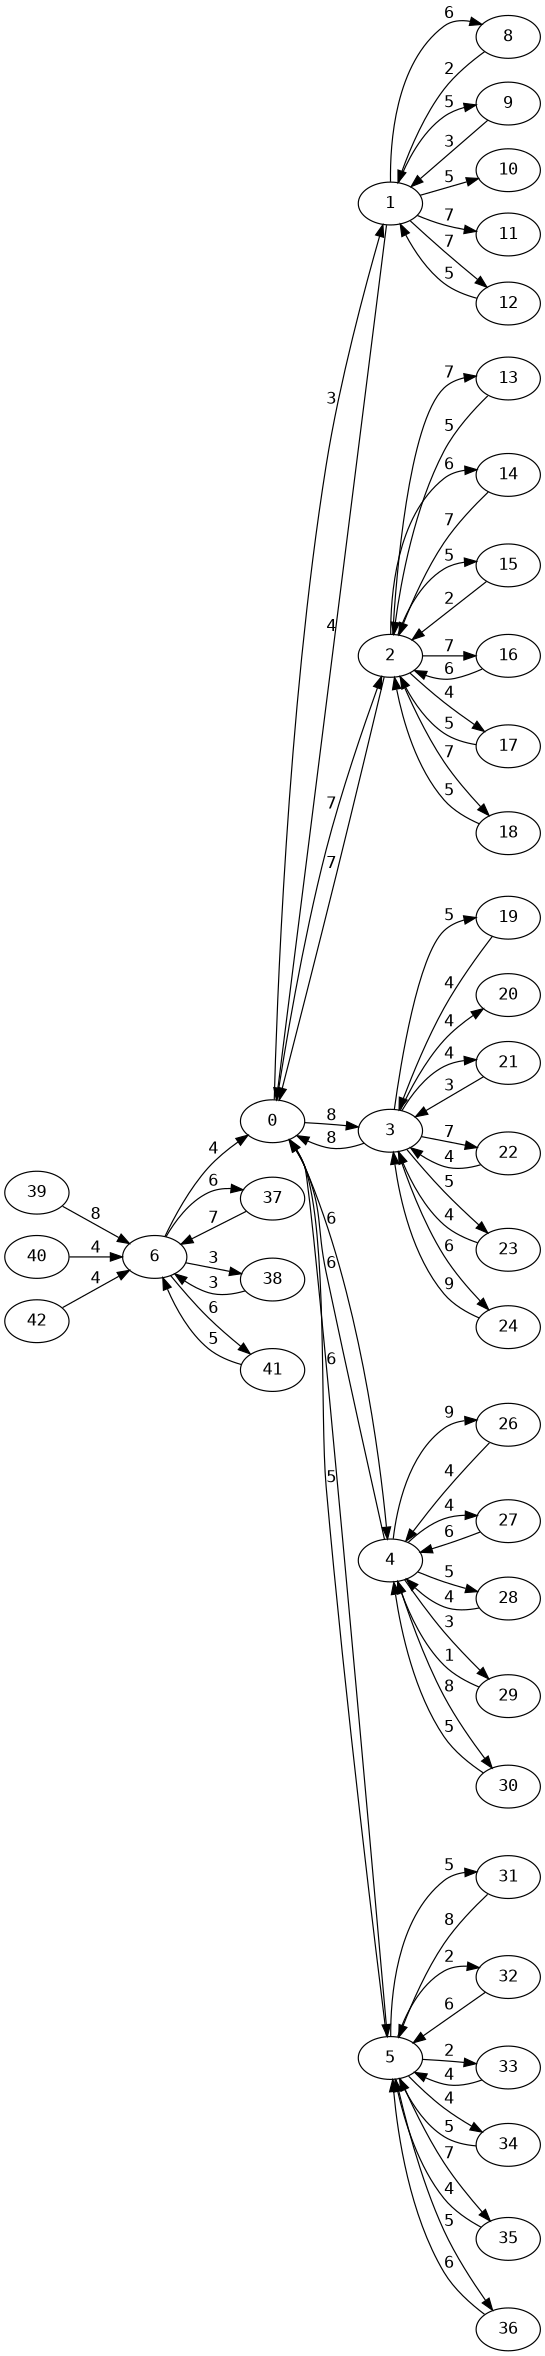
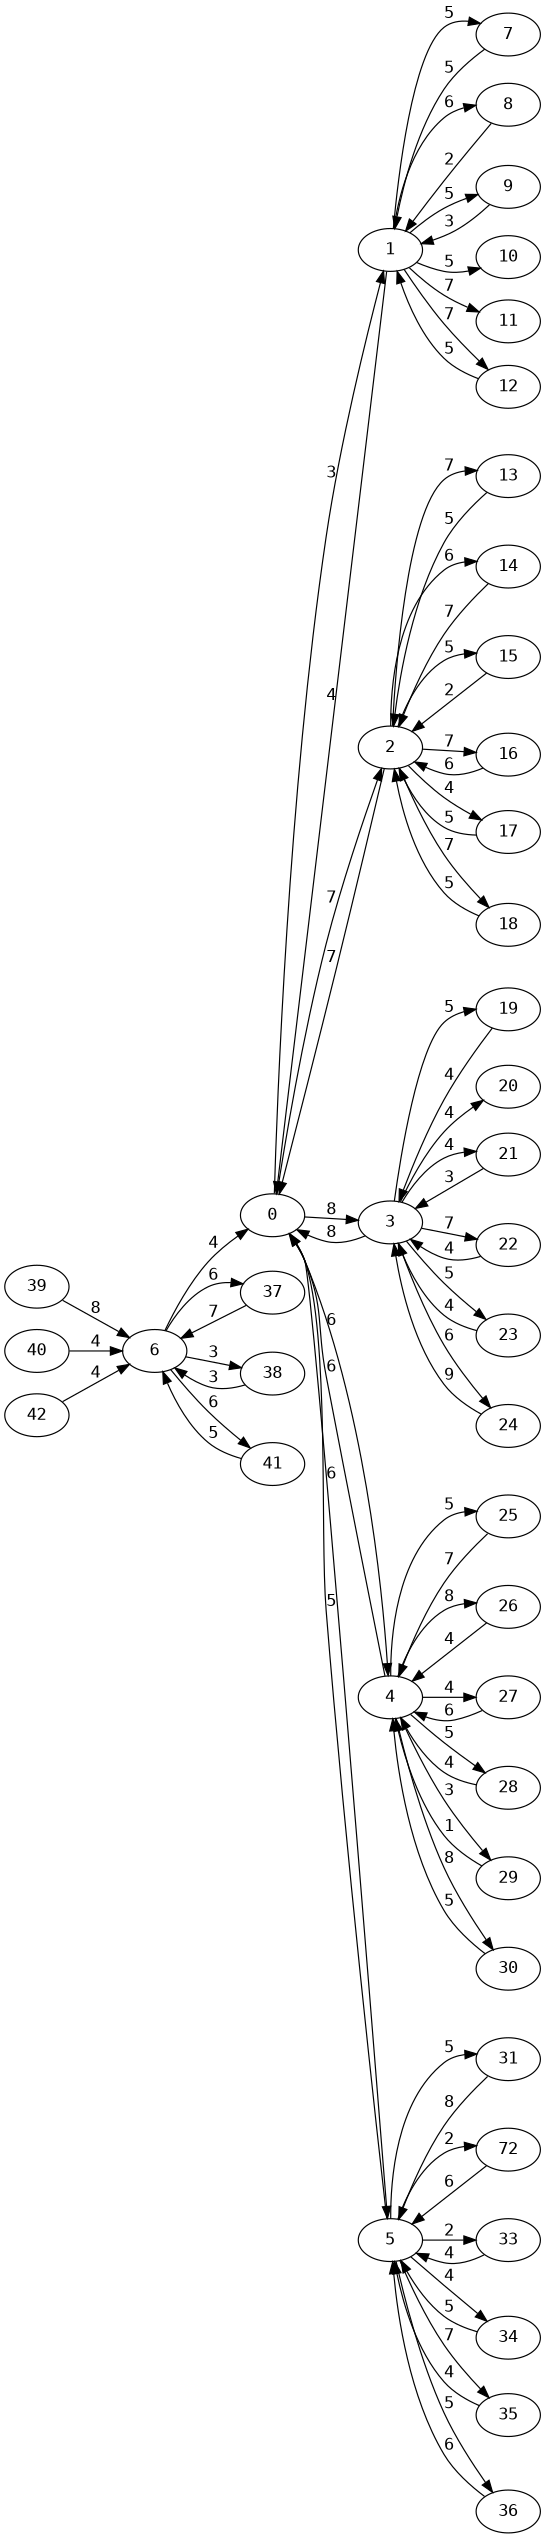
none -> (508, 35)
(449, 1413) -> (449, 1597)
none -> (508, 1516)
(508, 1977) -> (508, 2150)
